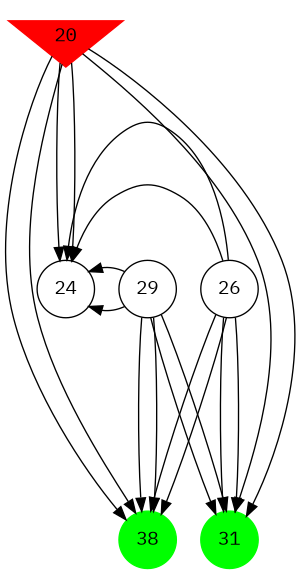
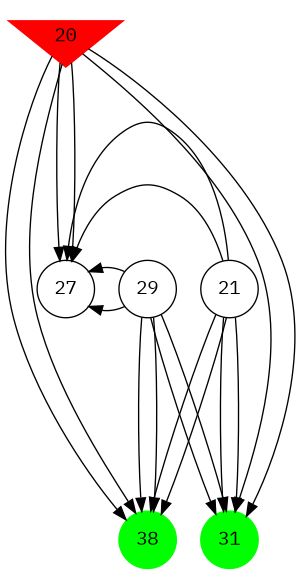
(66, 289) -> (66, 289)
(229, 289) -> (229, 289)
